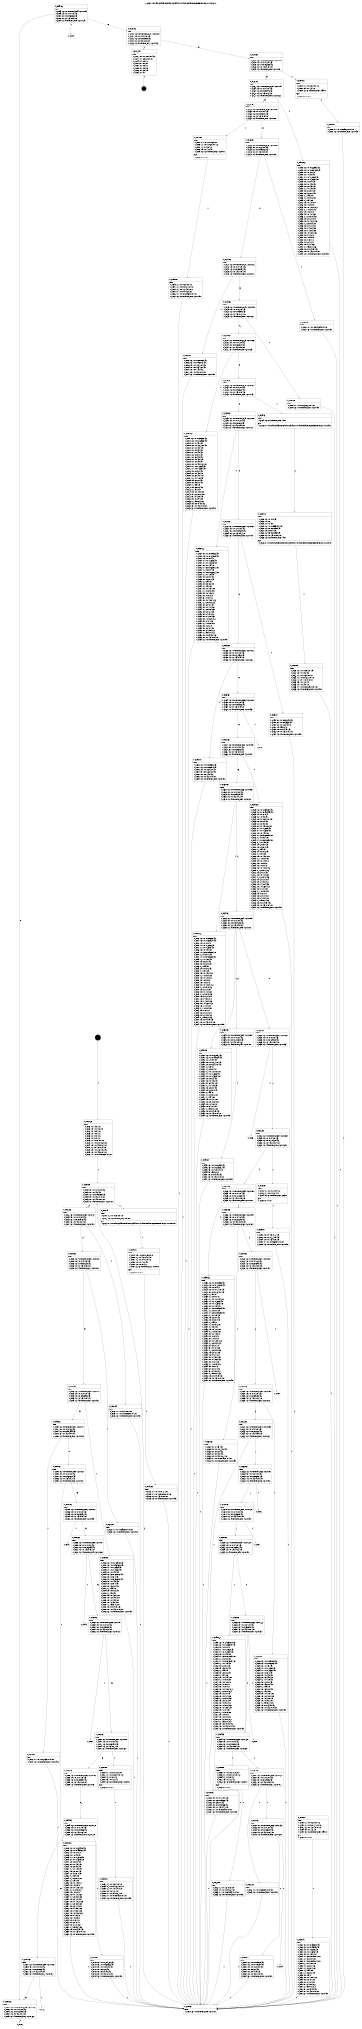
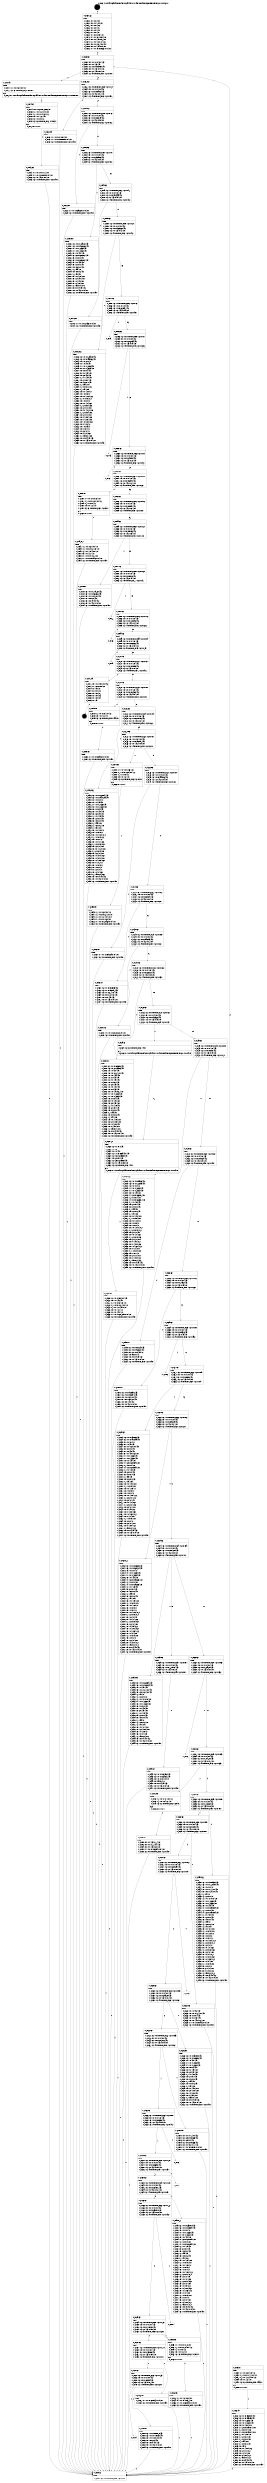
(20, 995) -> (132, 630)
